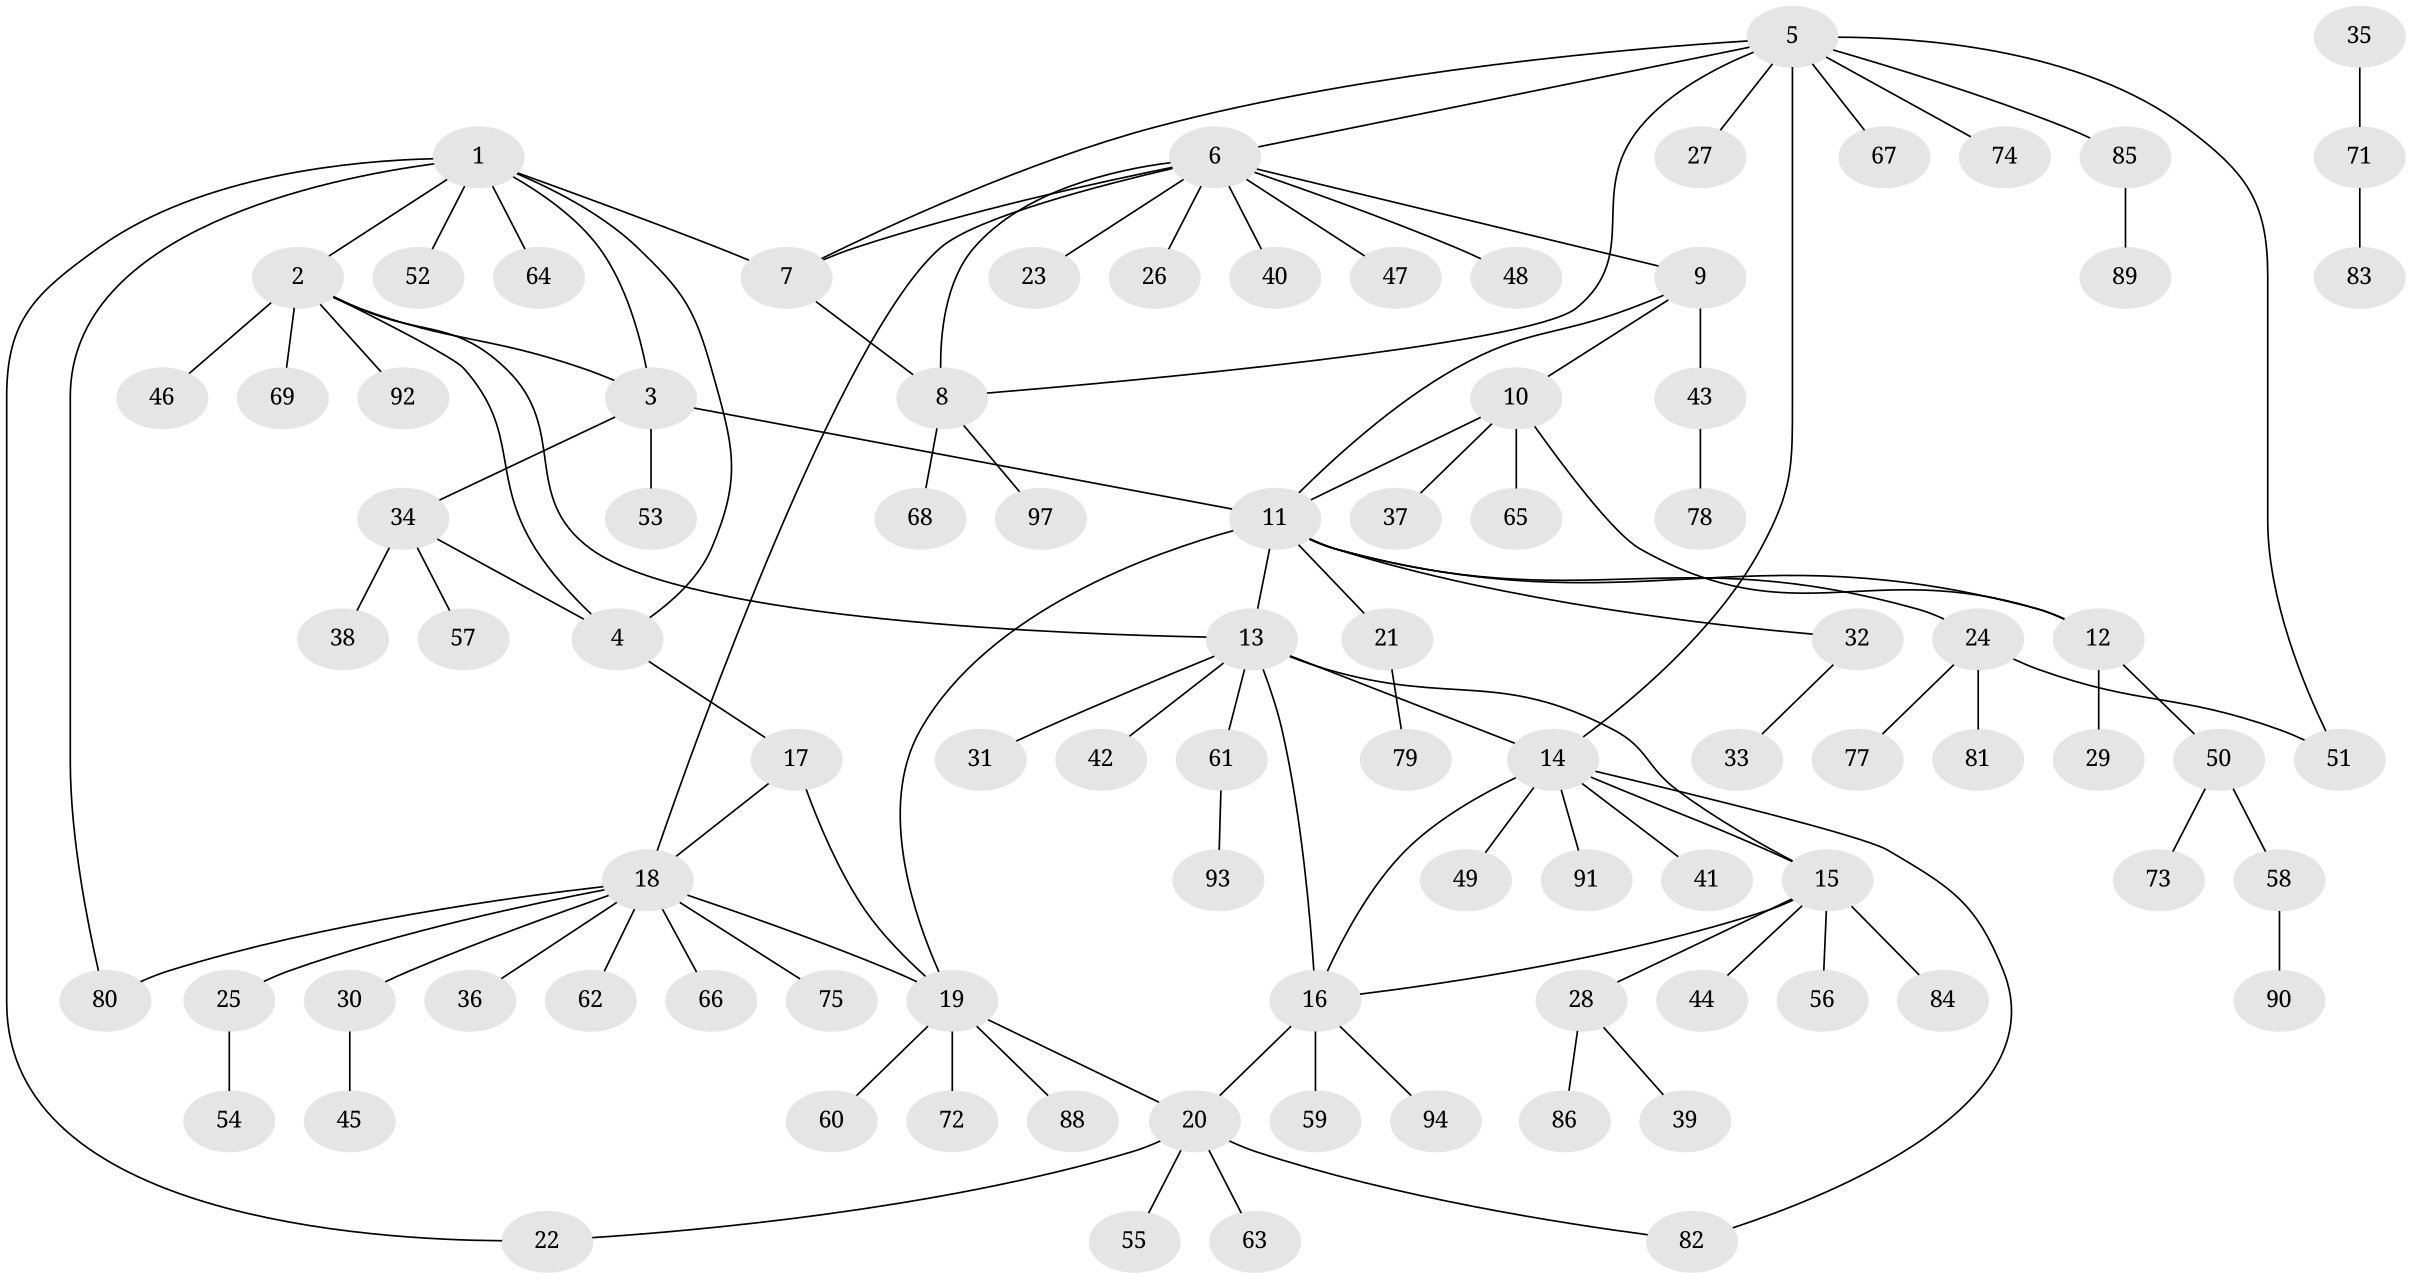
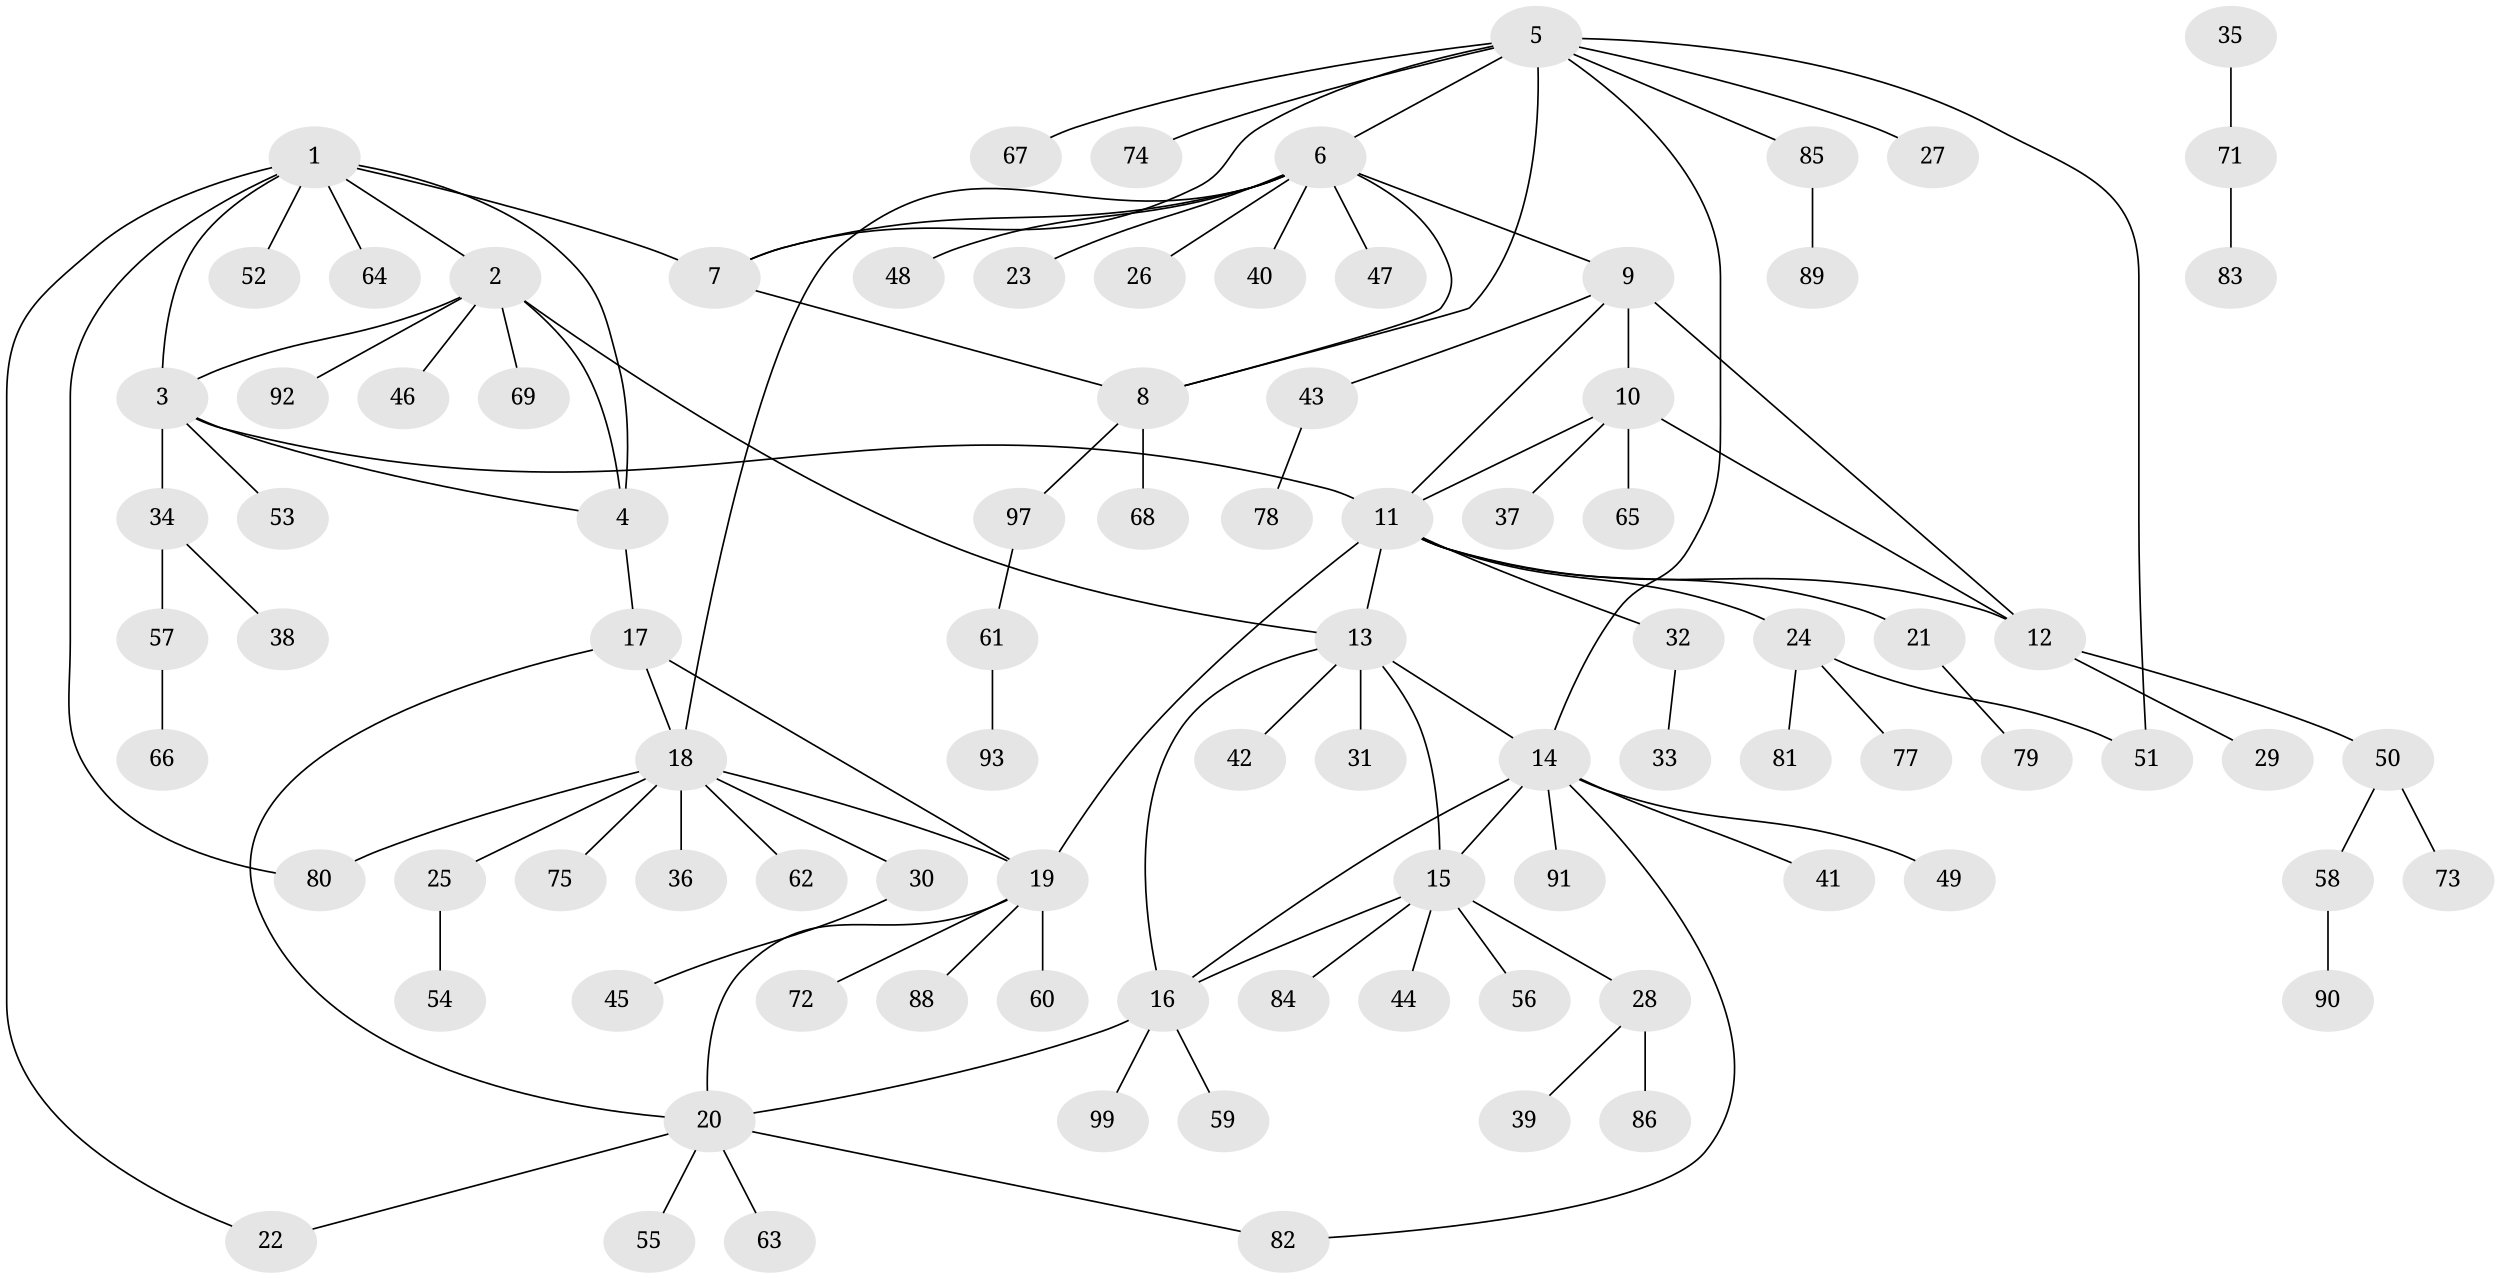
none -> (1834, 458)
(511, 579) -> (385, 474)
(1237, 700) -> (1006, 579)
none -> (260, 912)
(680, 941) -> (162, 700)
(1436, 1121) -> (1103, 1121)
